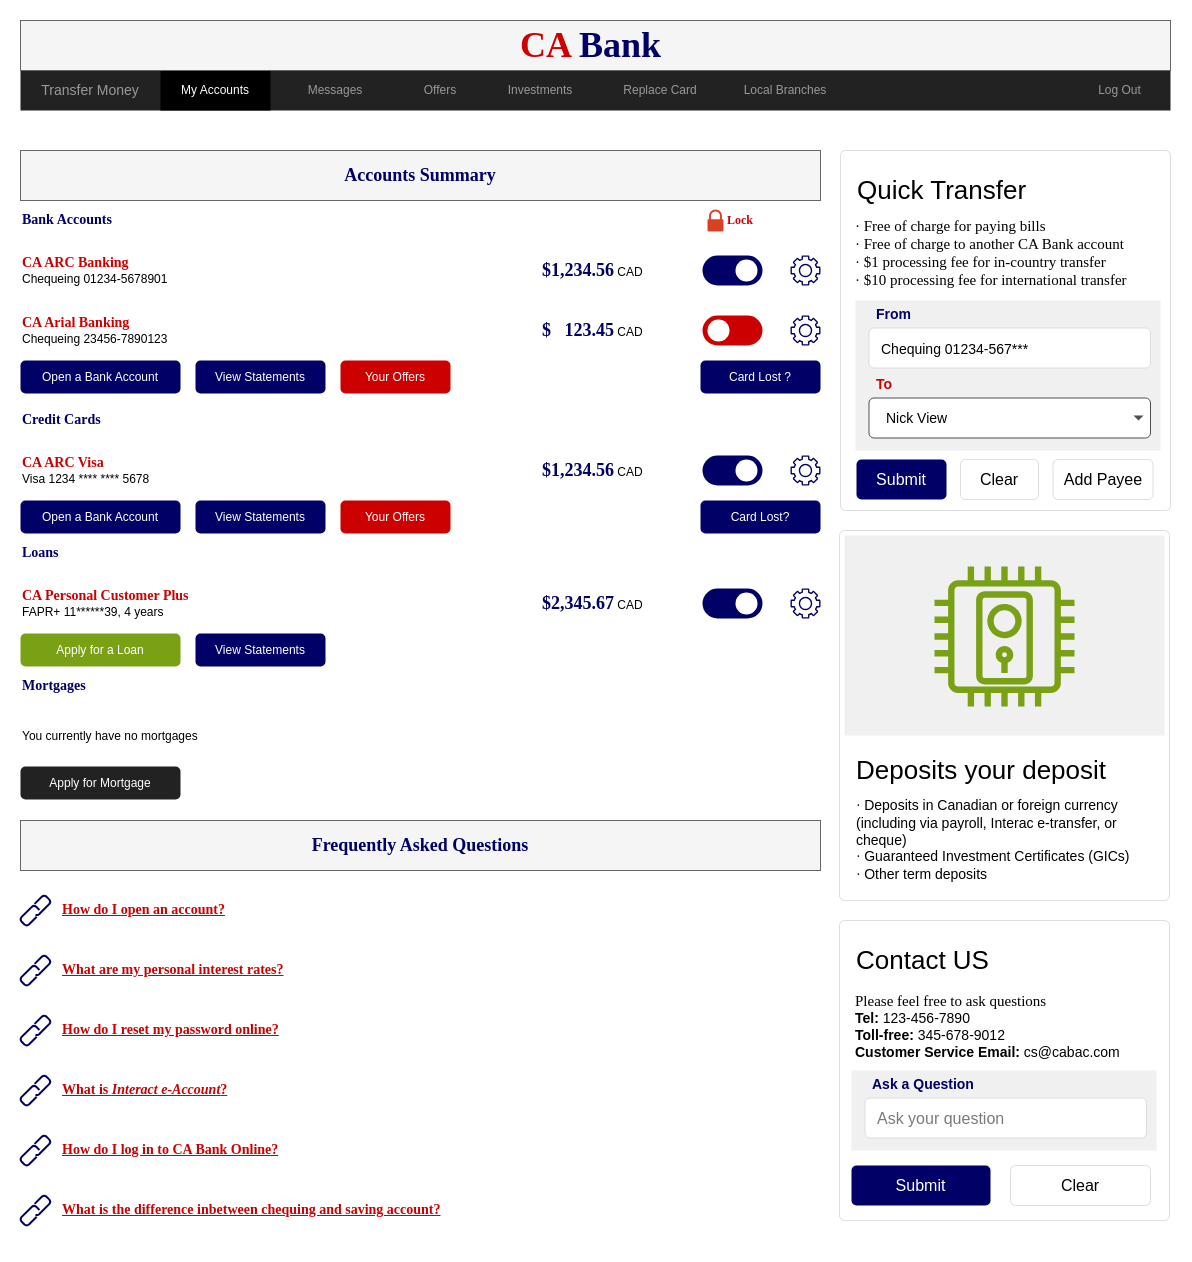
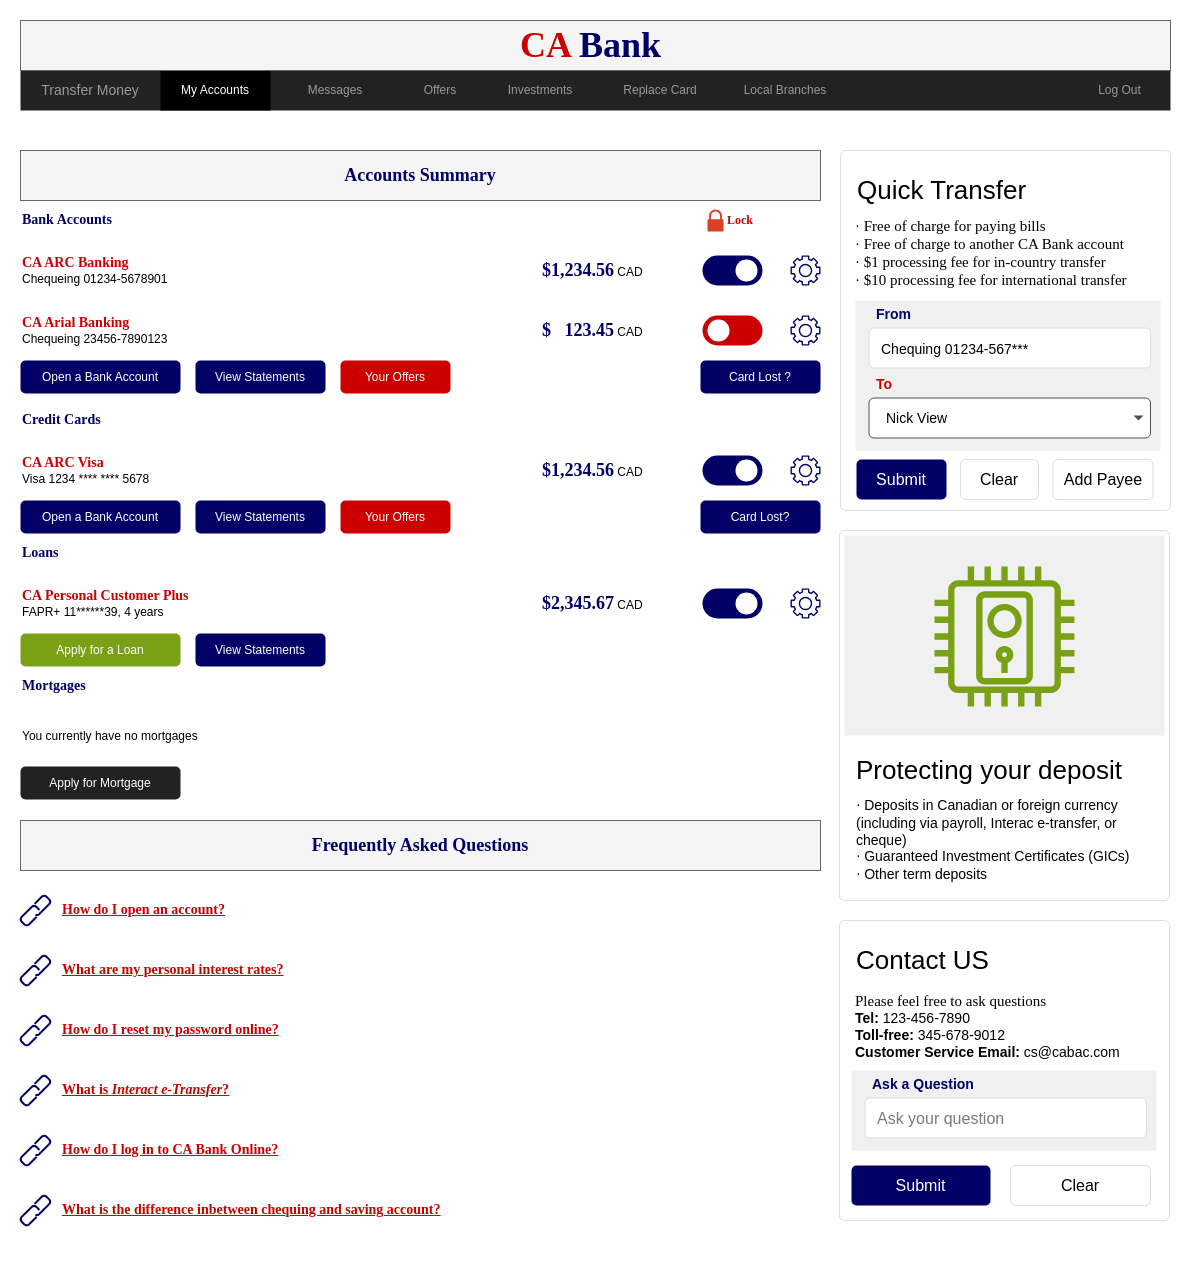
(996, 771) -> (1006, 771)
(147, 1091) -> (150, 1091)
